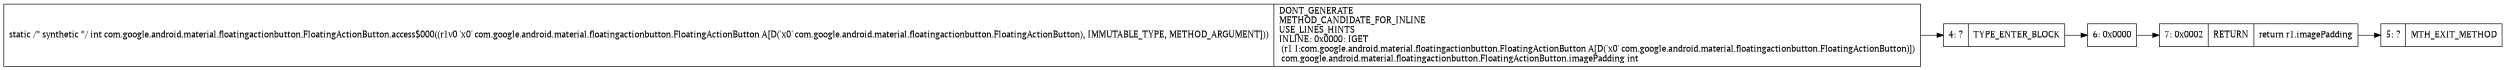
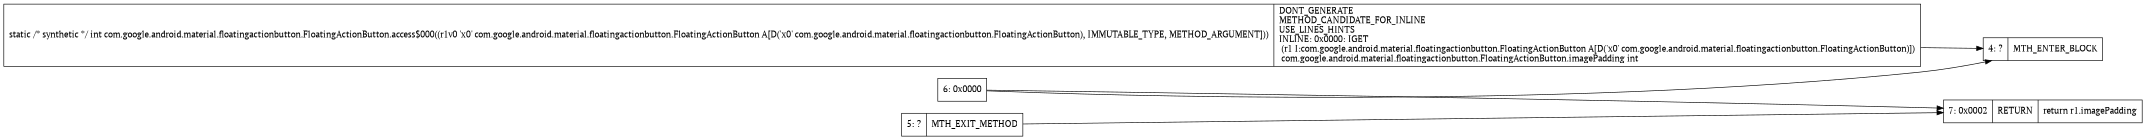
(2017, 35) -> (2055, 49)
(2073, 35) -> (1537, 94)
(2366, 35) -> (1480, 118)
